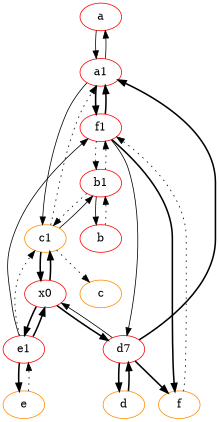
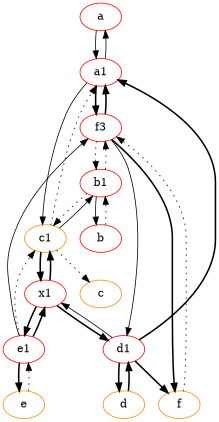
(101, 128) -> (101, 128)
(45, 294) -> (45, 294)
(124, 349) -> (124, 349)
